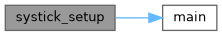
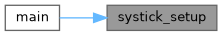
(132, 18) -> (76, 18)
